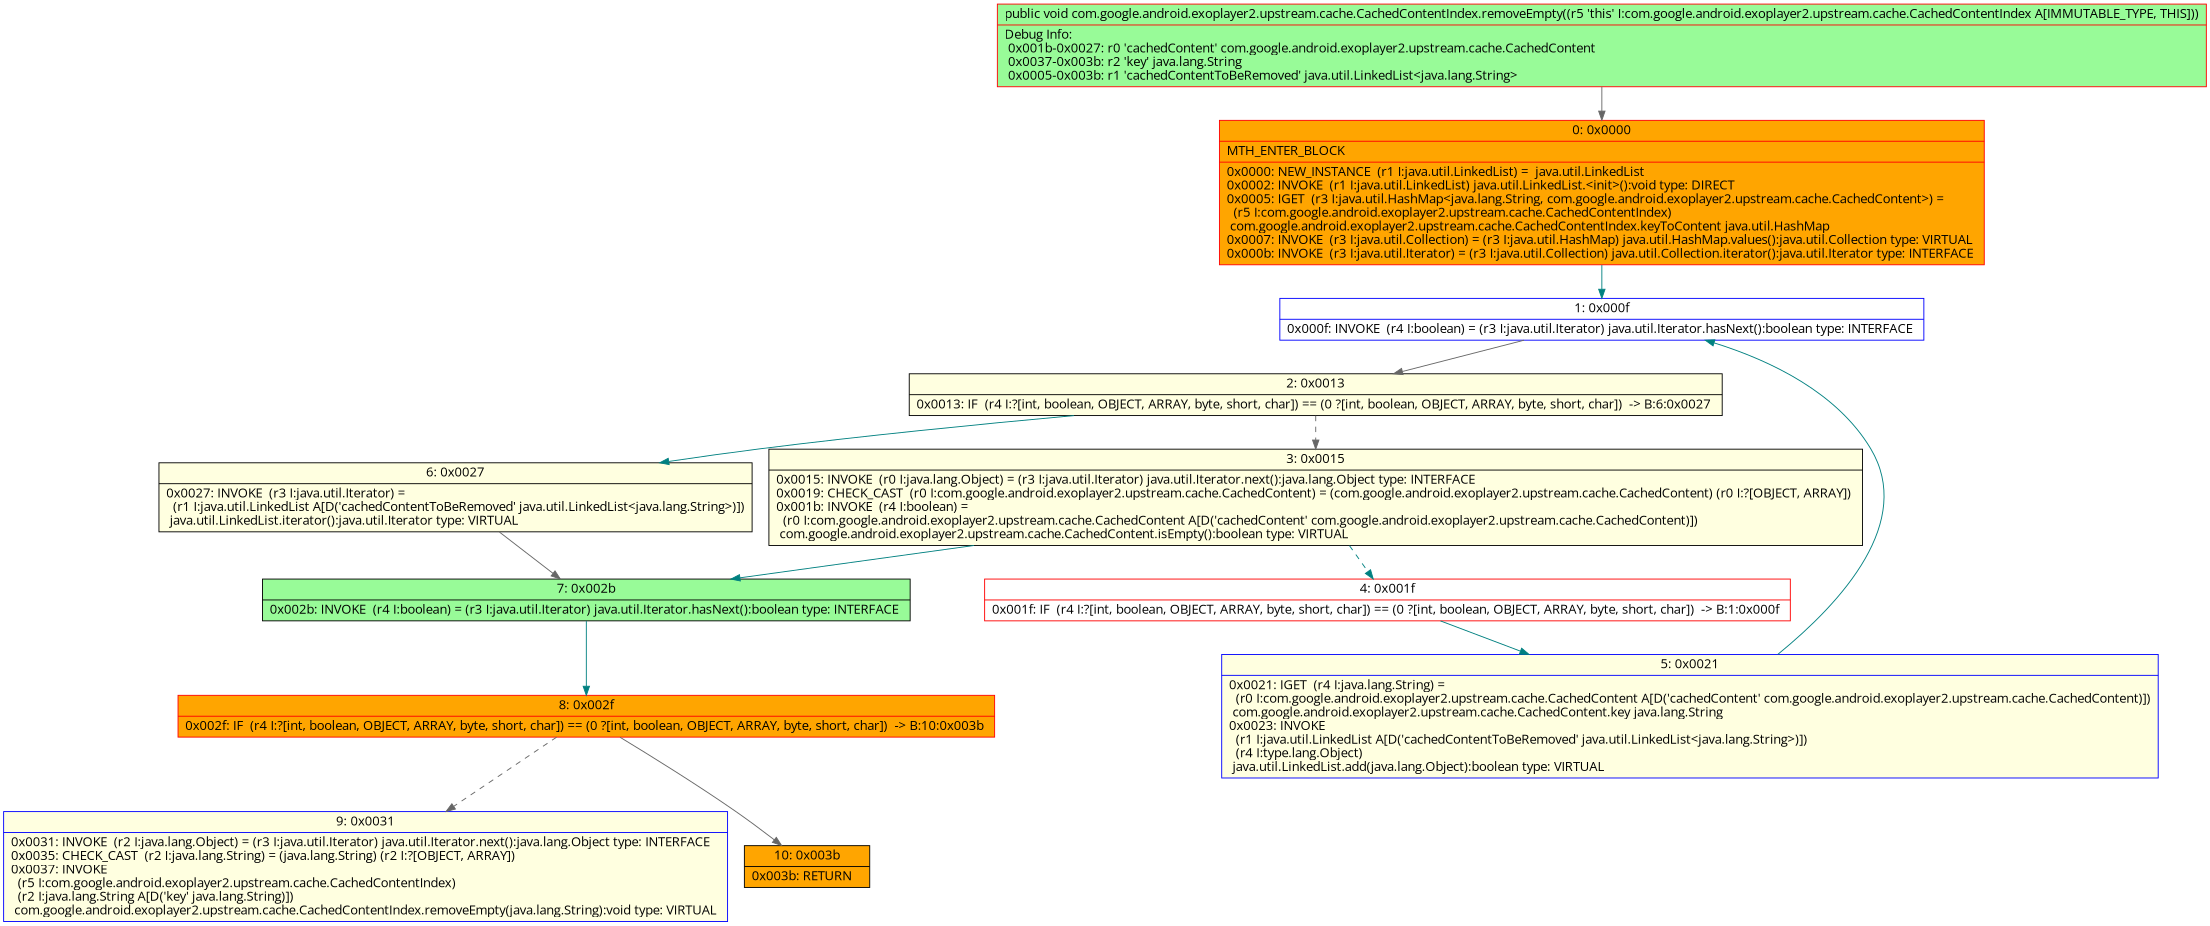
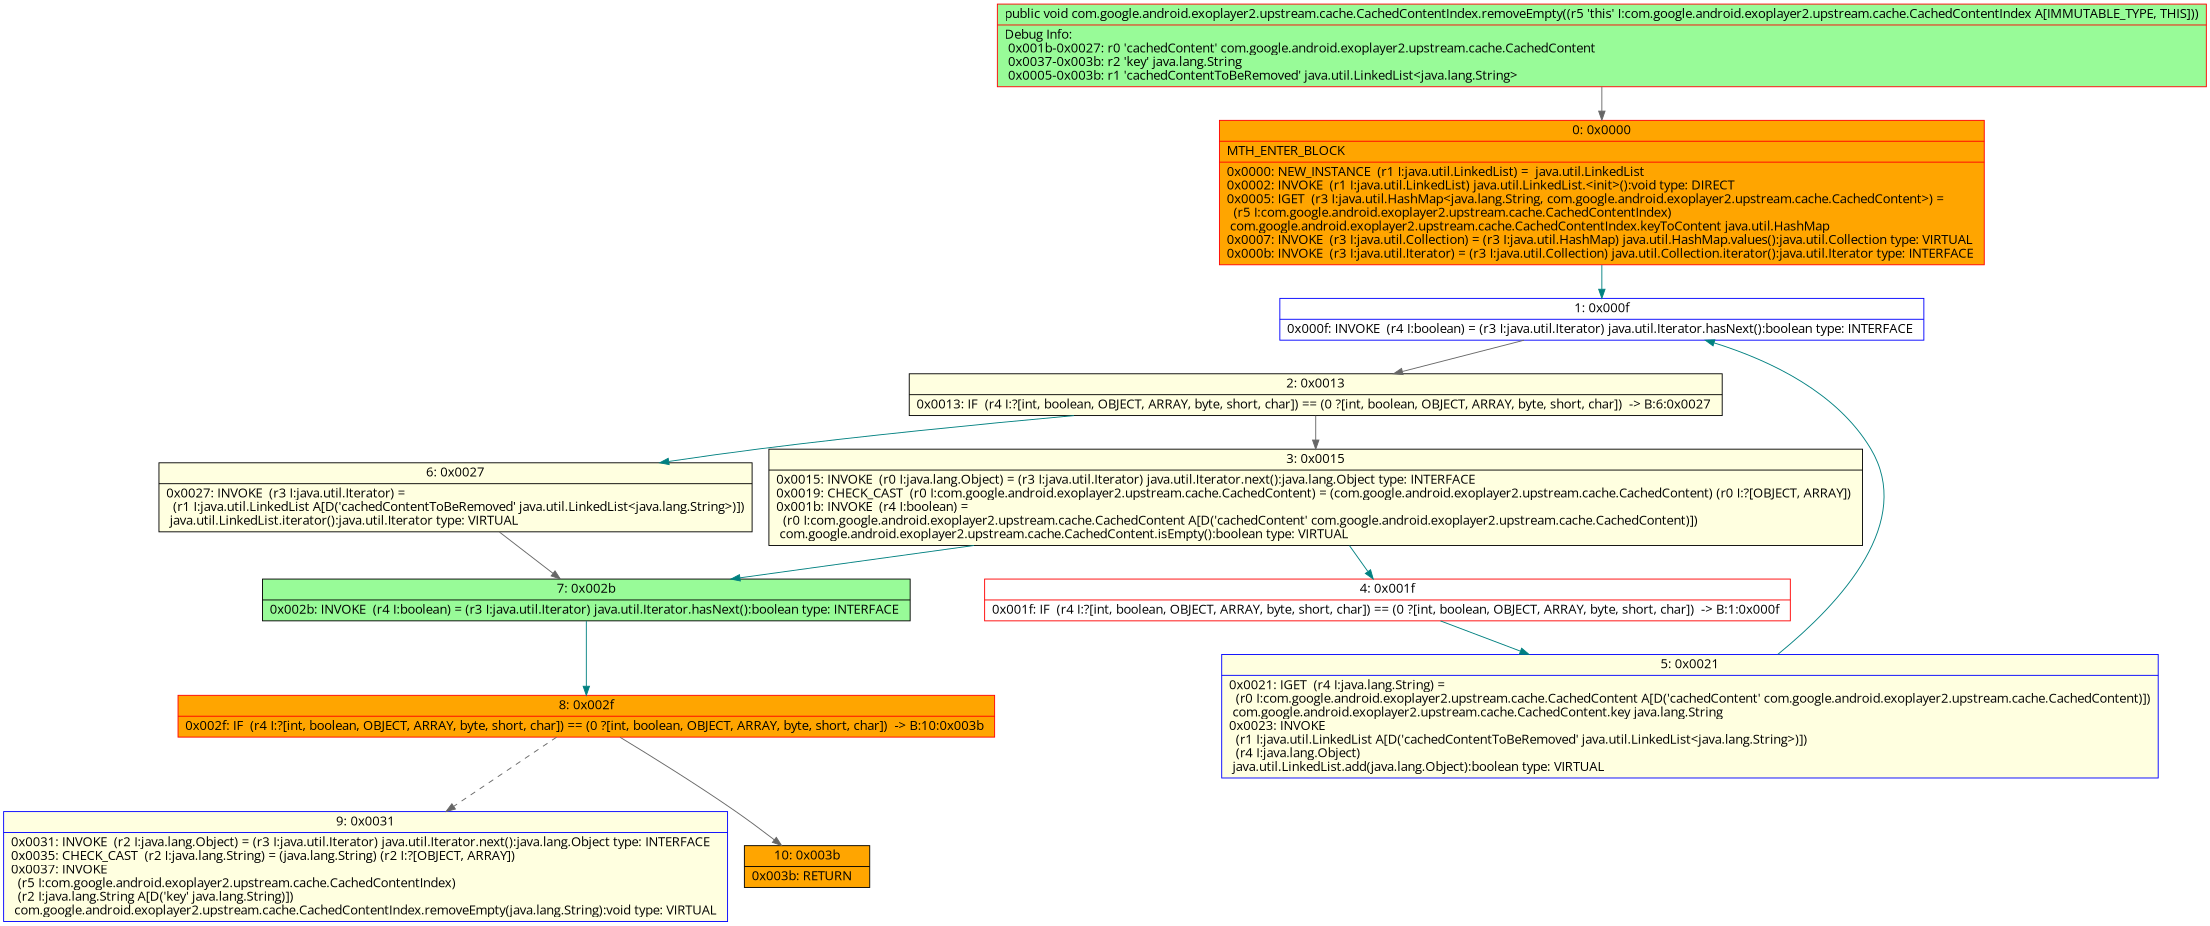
(1316, 428) -> (1316, 428)
(1359, 559) -> (1359, 559)
(1296, 753) -> (1295, 753)
